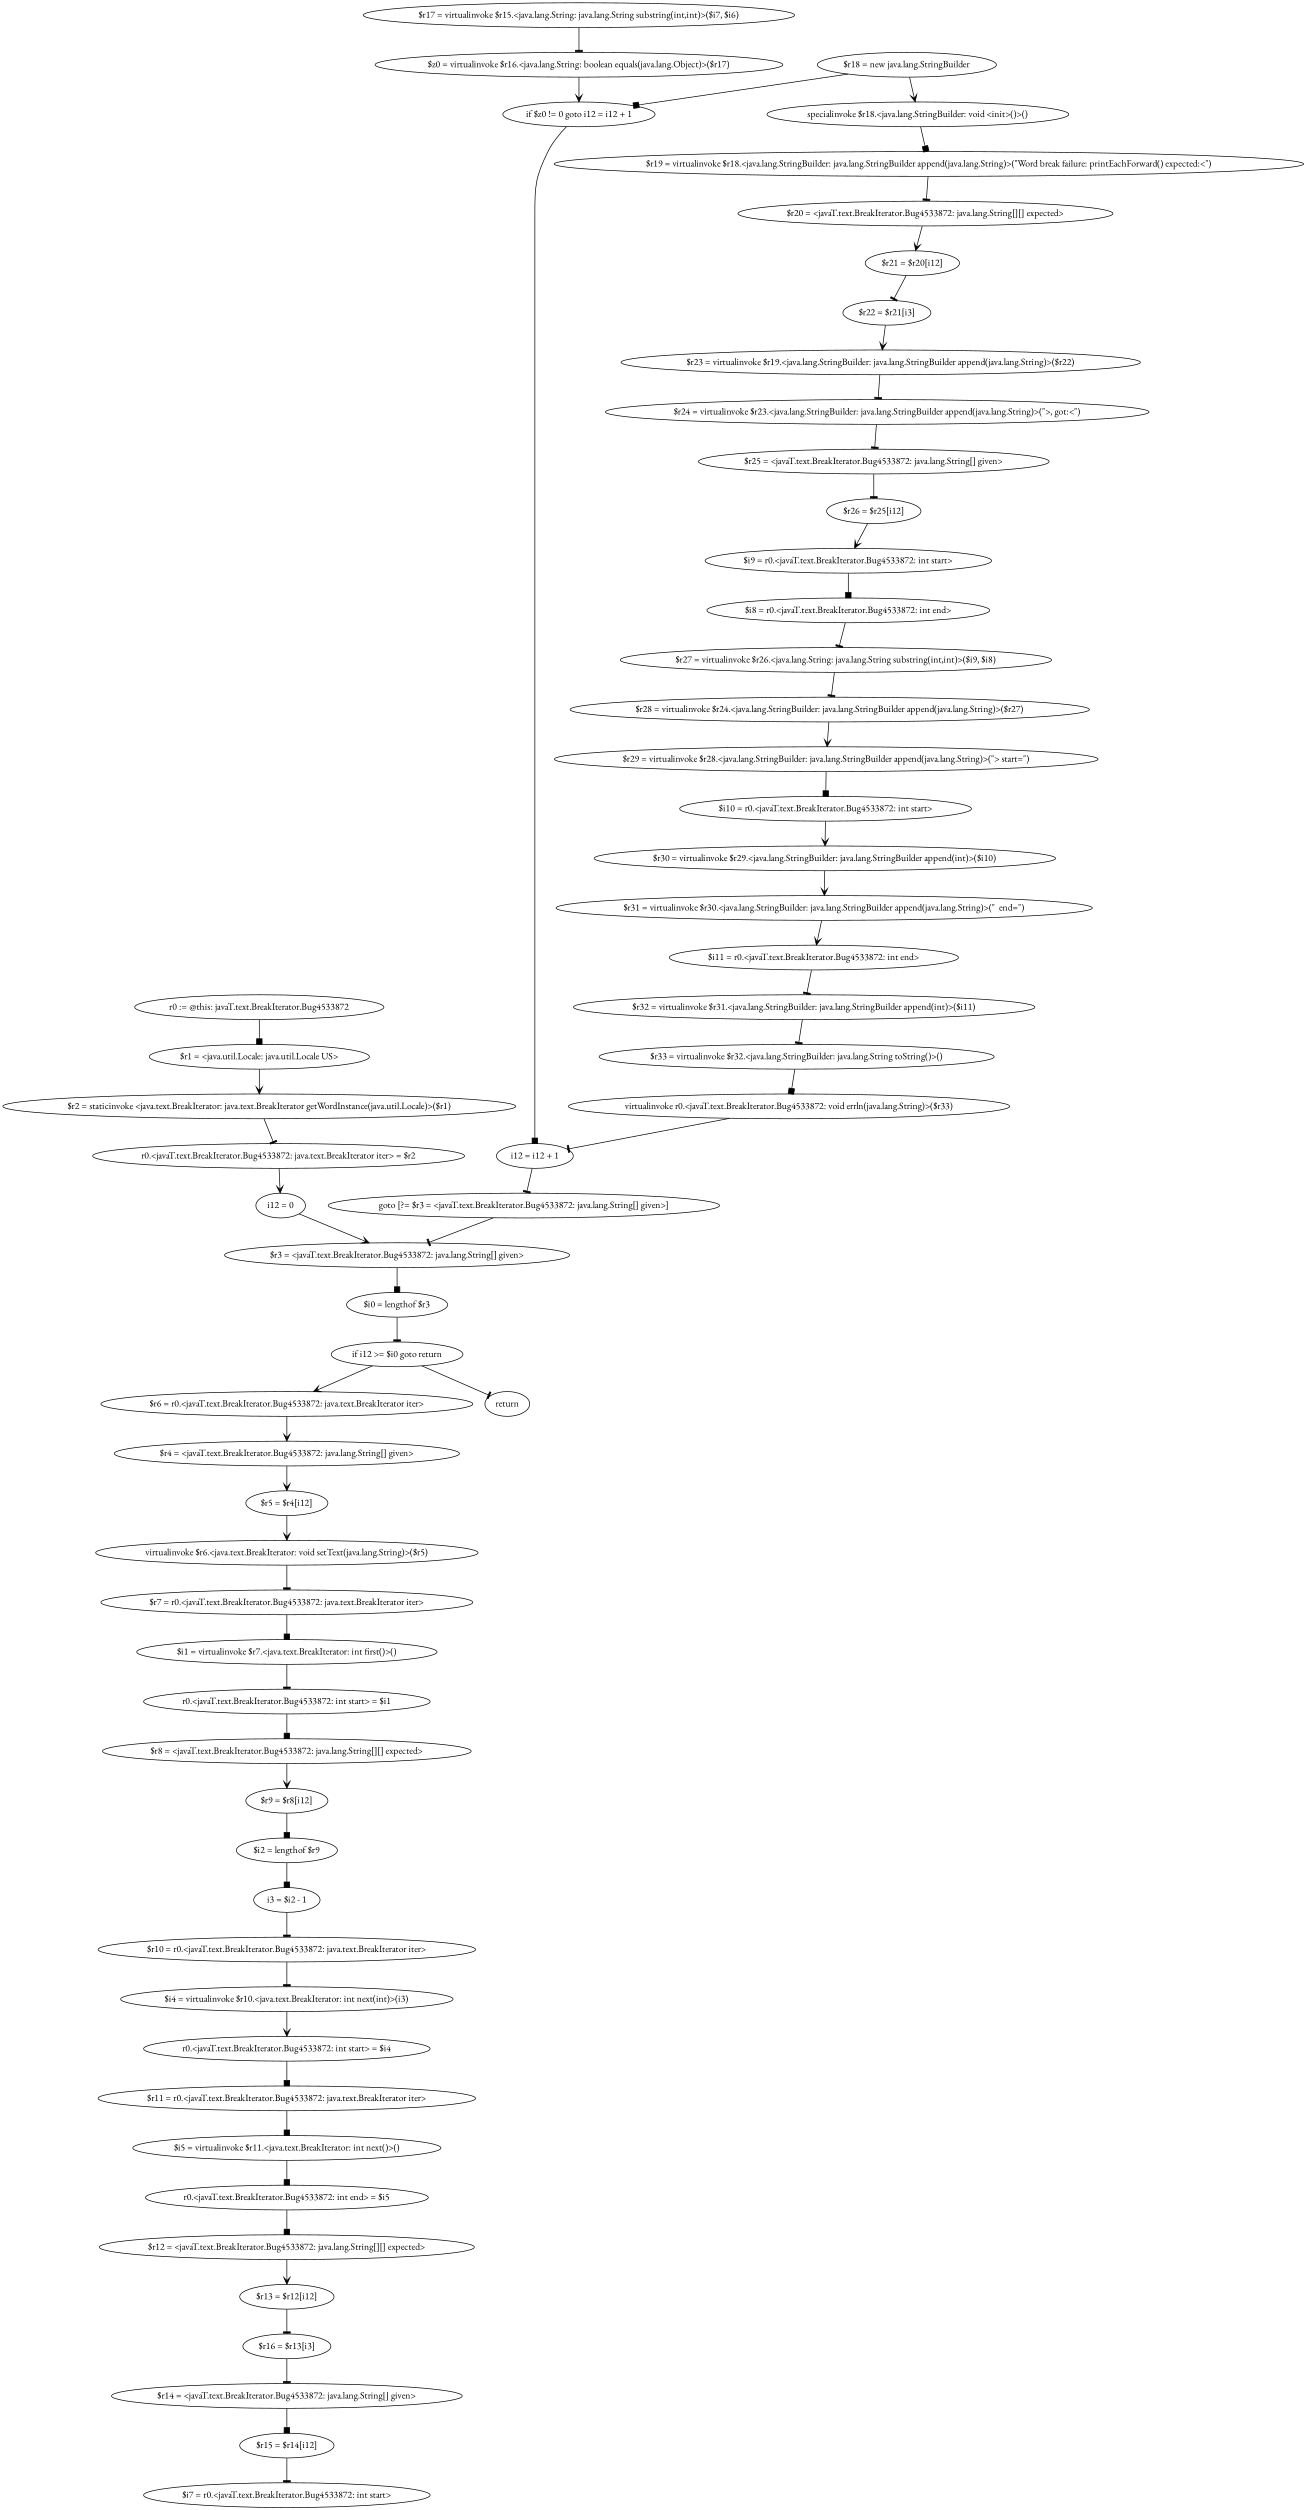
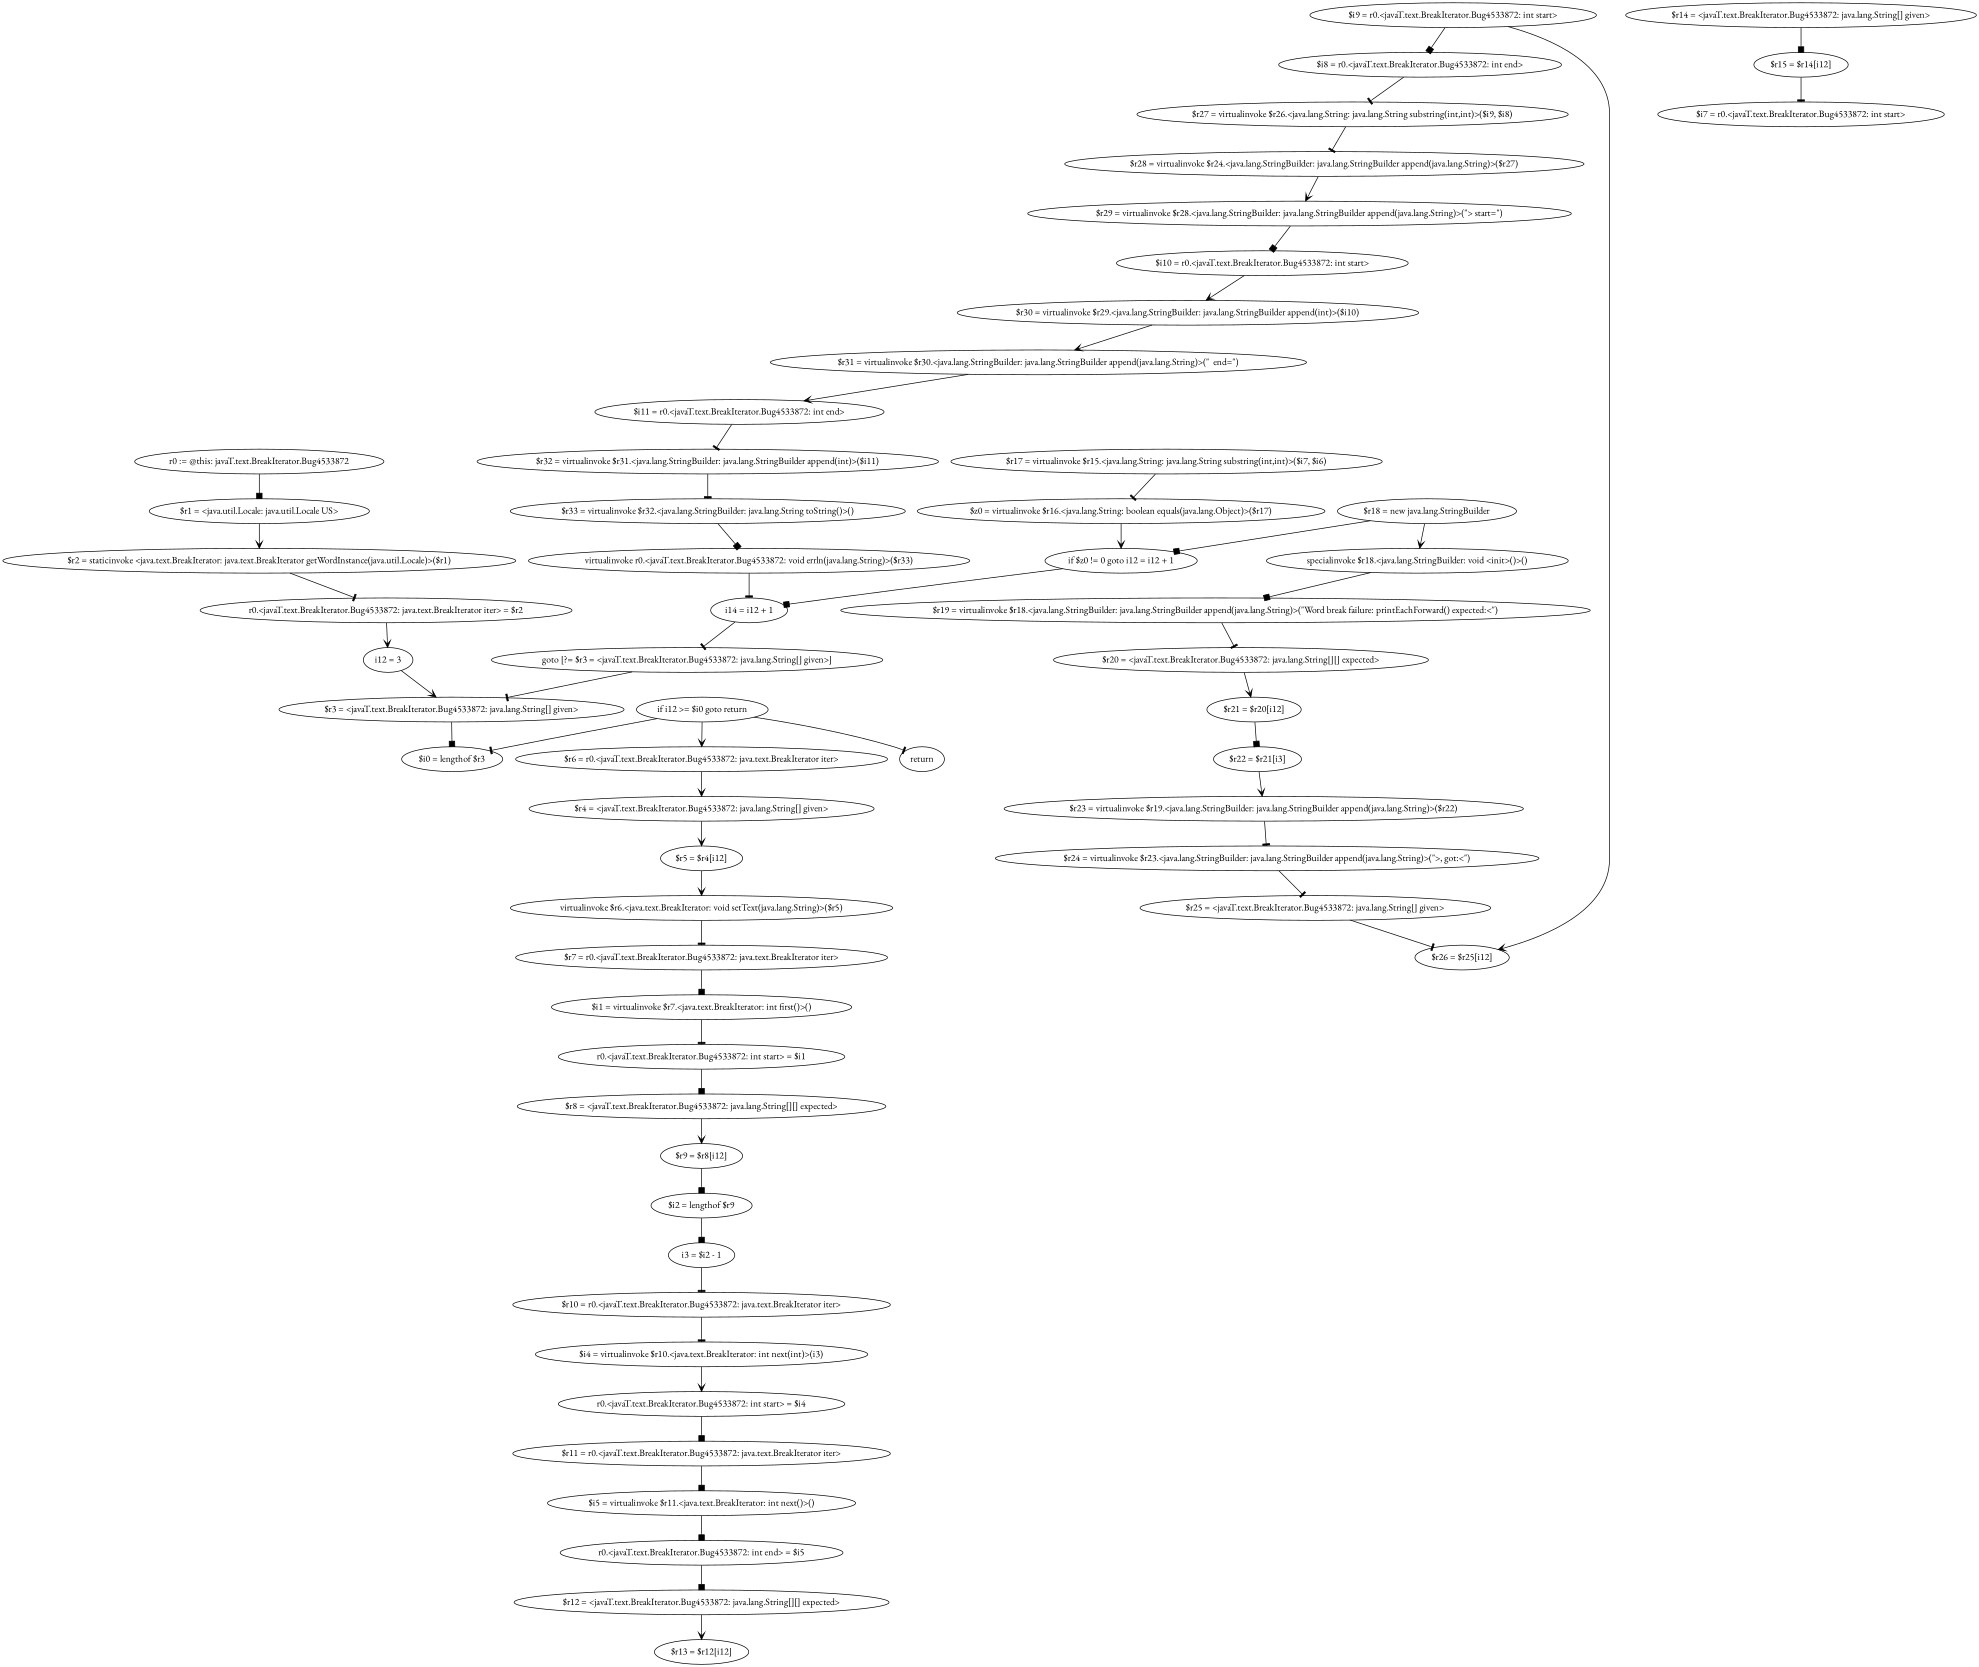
(901, 286) -> (1256, 731)
(863, 533) -> (1610, 488)
(535, 1156) -> (749, 610)
(281, 1206) -> (388, 660)
(397, 1328) -> (575, 734)
(287, 2346) -> none
